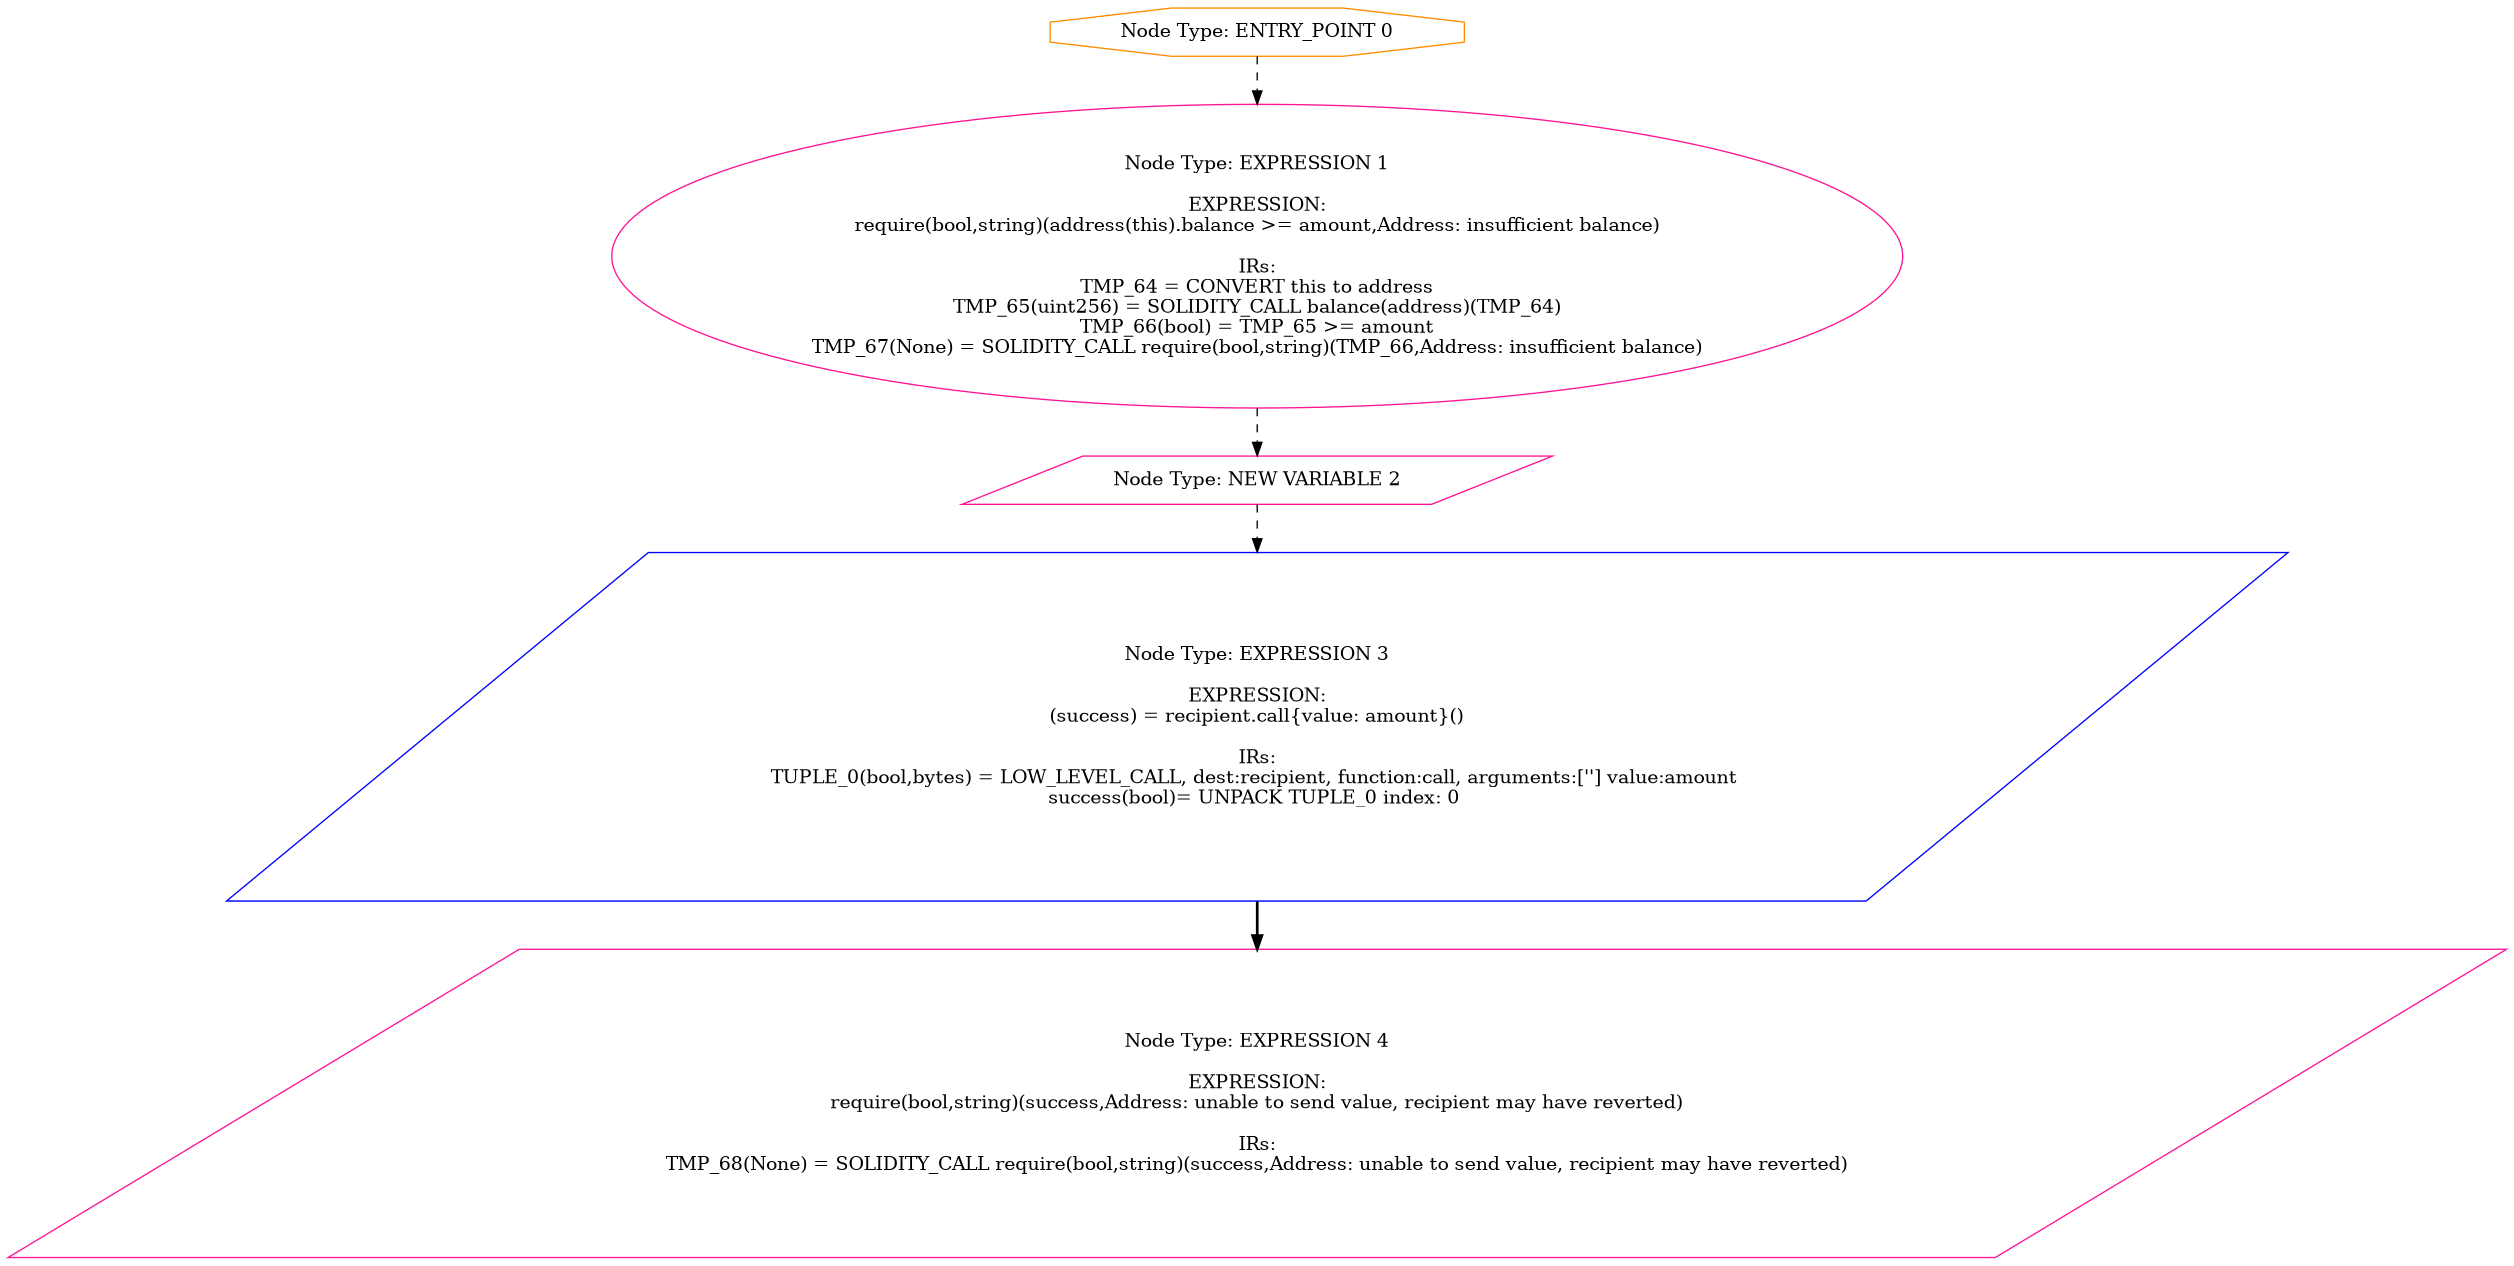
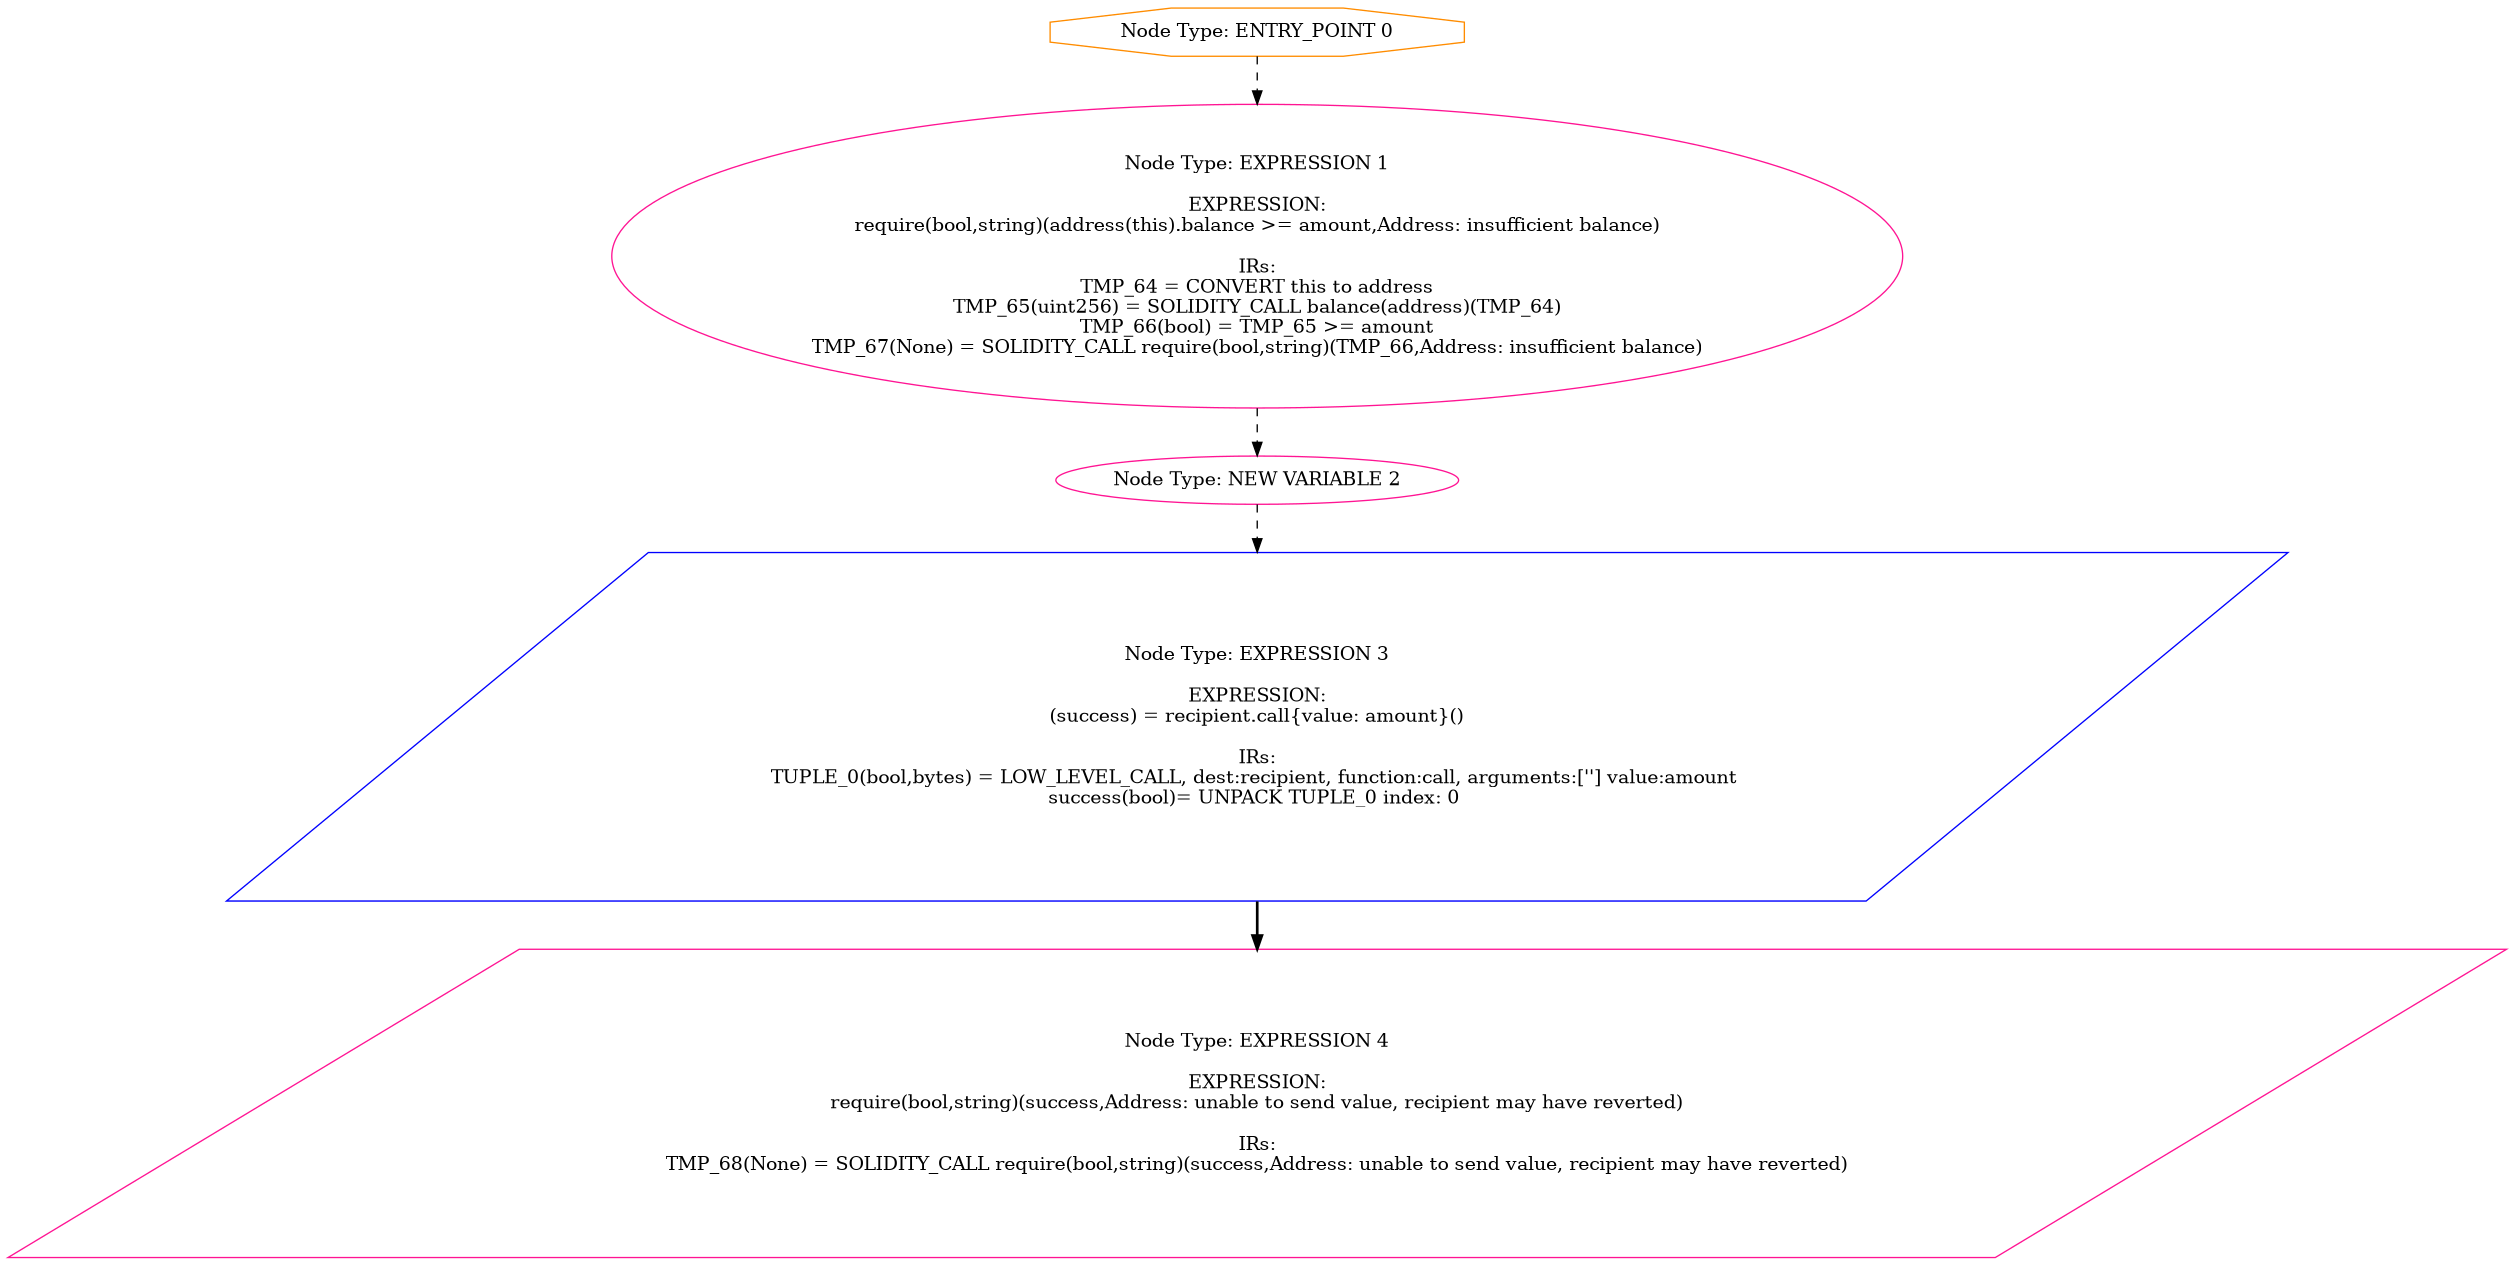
(1257, 480) -> (1257, 480)
